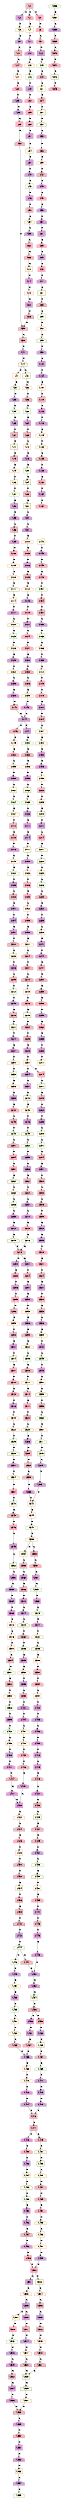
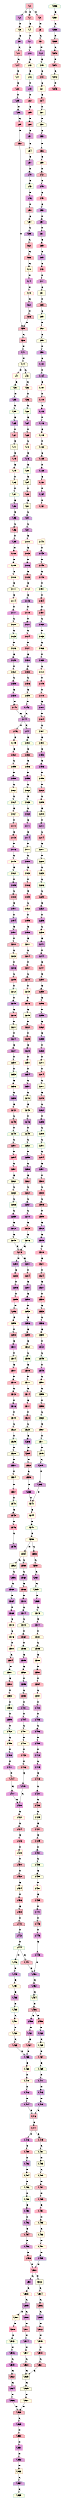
(34, 1068) -> (41, 1068)
(13, 1556) -> (19, 1559)
